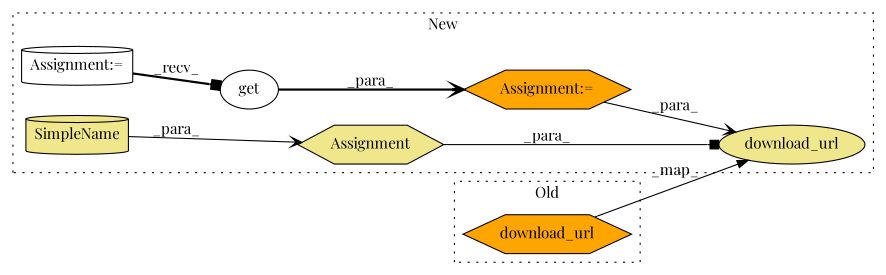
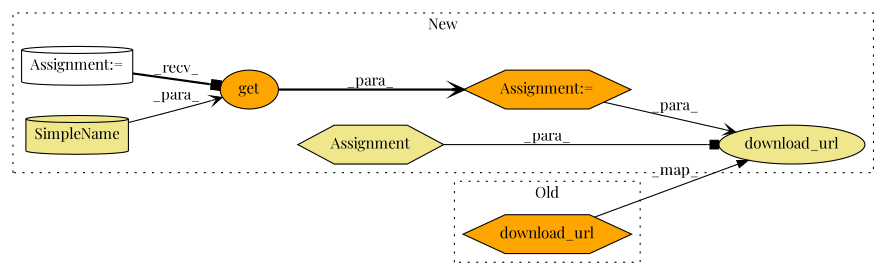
(249, 90) -> (249, 90)
(210, 139) -> (170, 112)
